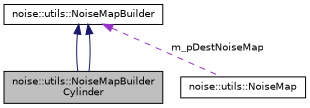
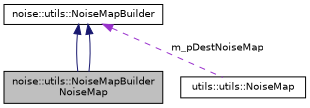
(83, 87) -> (83, 87)
(243, 87) -> (243, 87)
